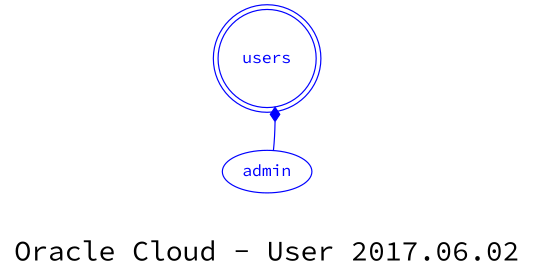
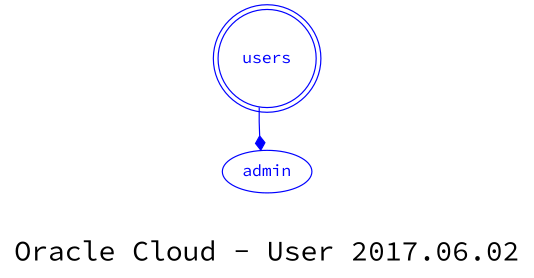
(275, 136) -> (259, 122)
